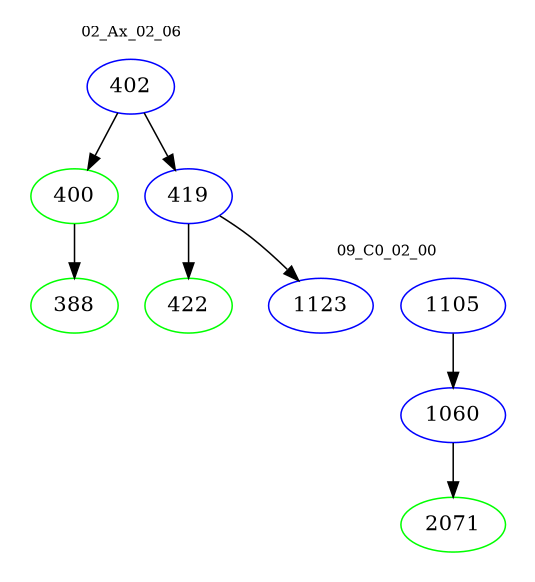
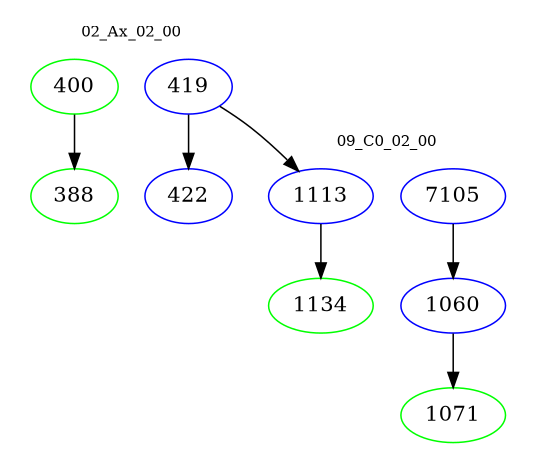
(132, 33) -> (132, 33)
(131, 87) -> none
(189, 306) -> (189, 196)
none -> (321, 306)
(321, 306) -> (321, 196)
(453, 306) -> (453, 196)
(453, 525) -> (453, 415)
